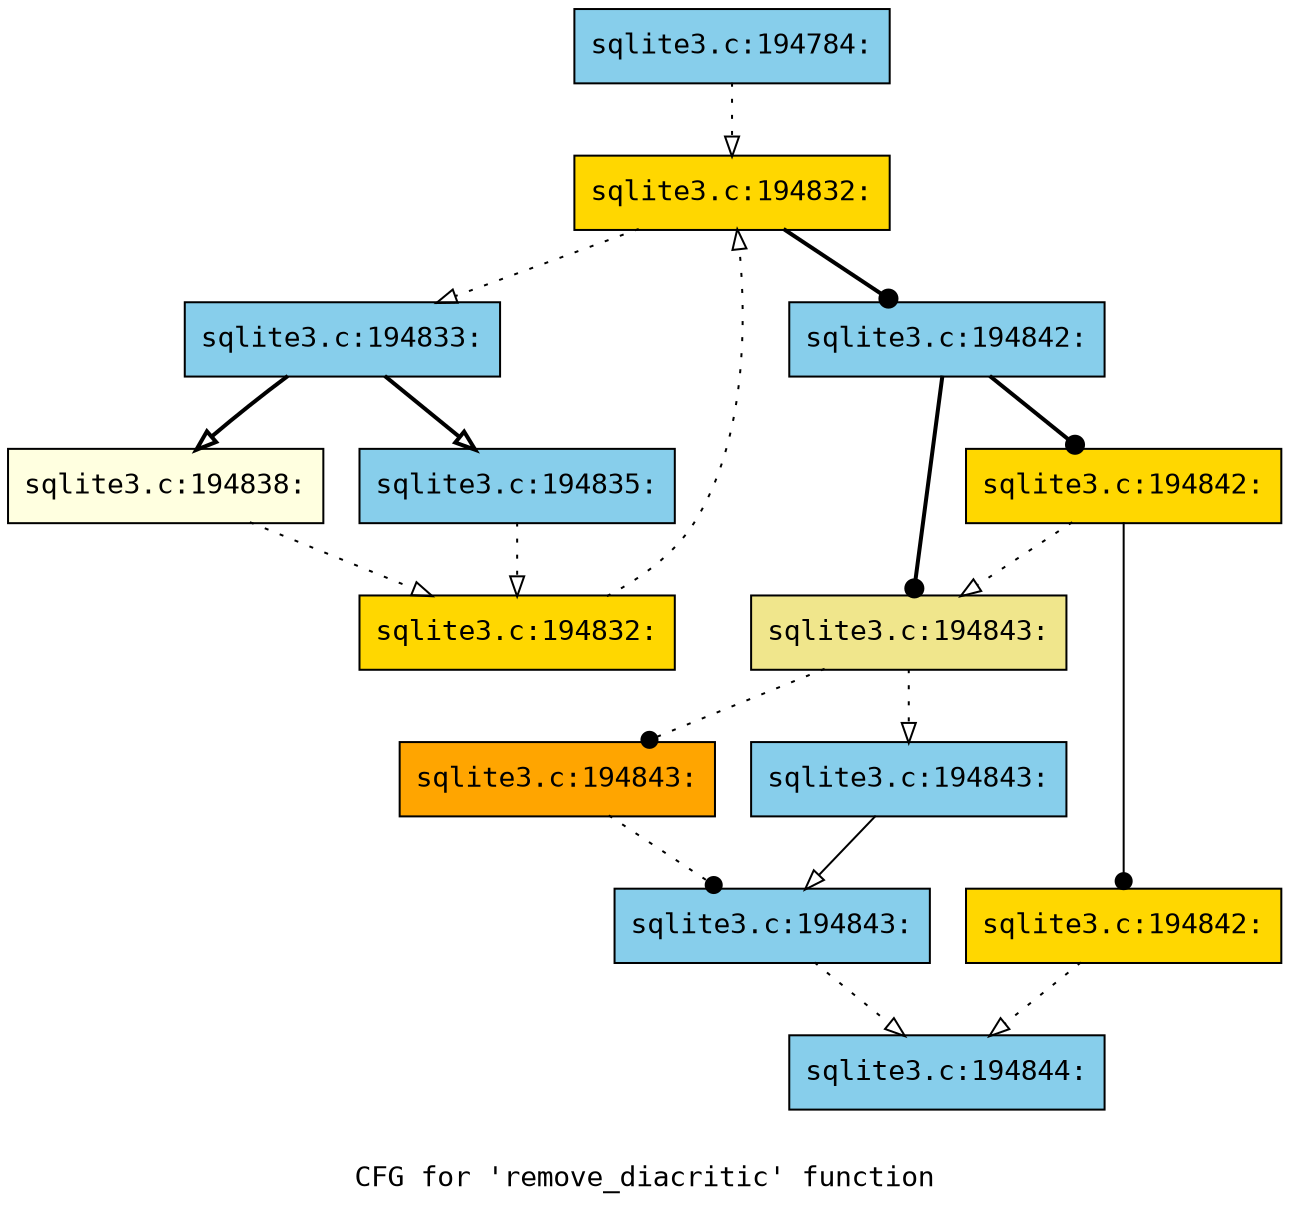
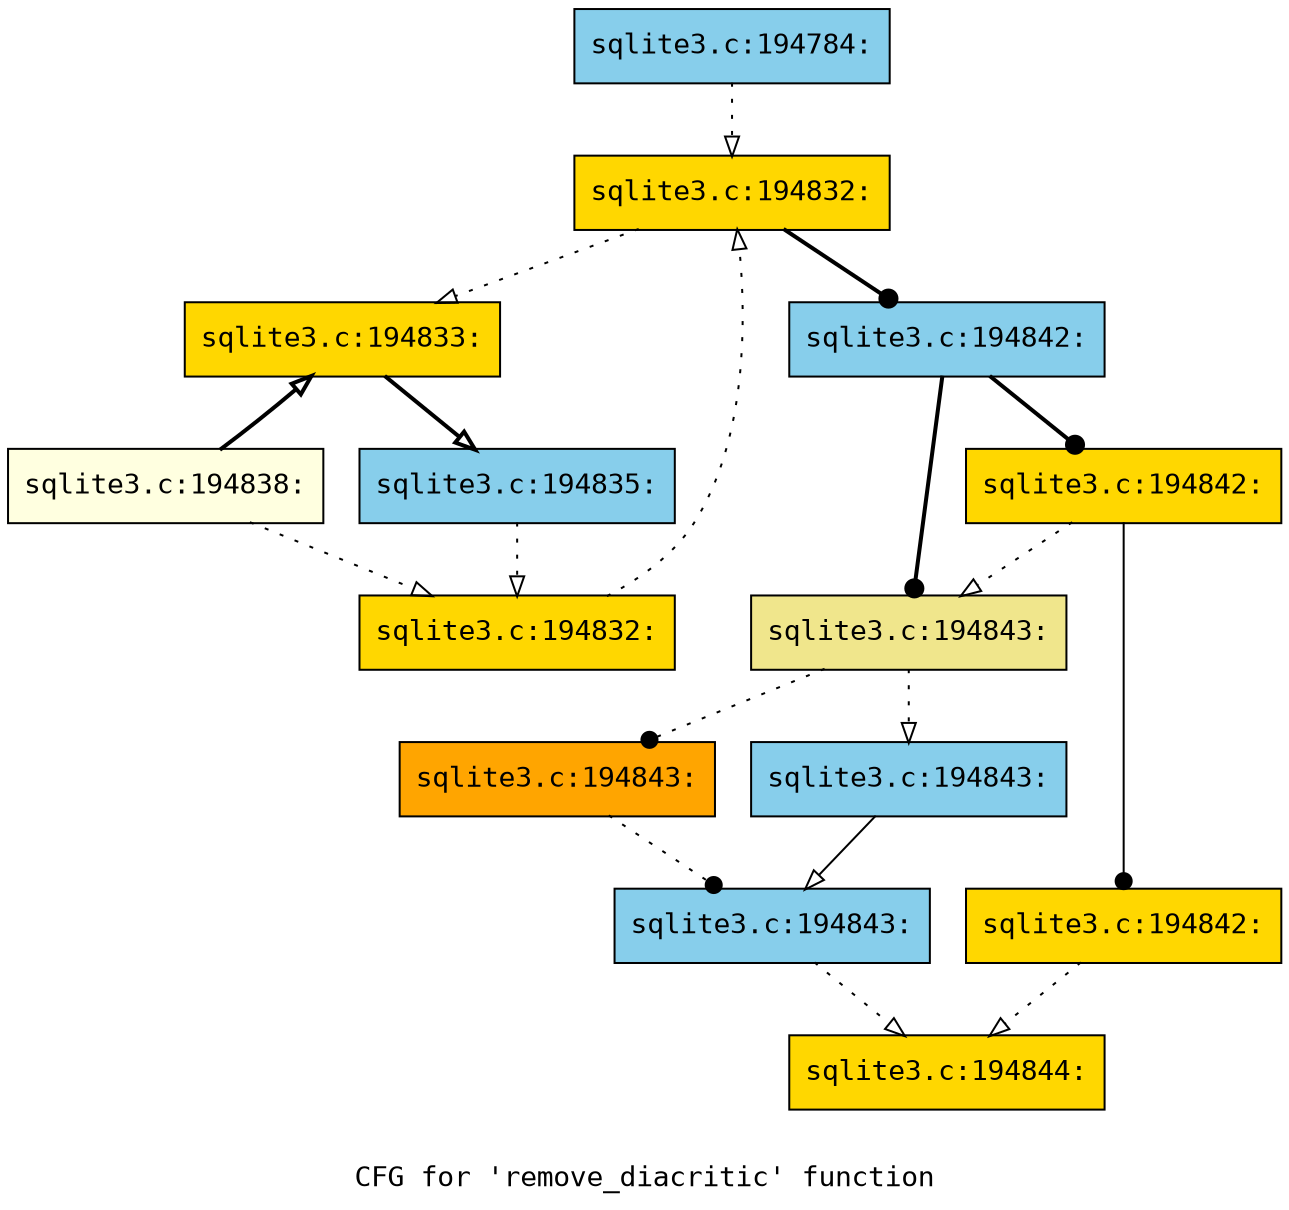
(342, 339) -> (342, 339)
(249, 406) -> (258, 420)
(947, 1072) -> (947, 1072)
